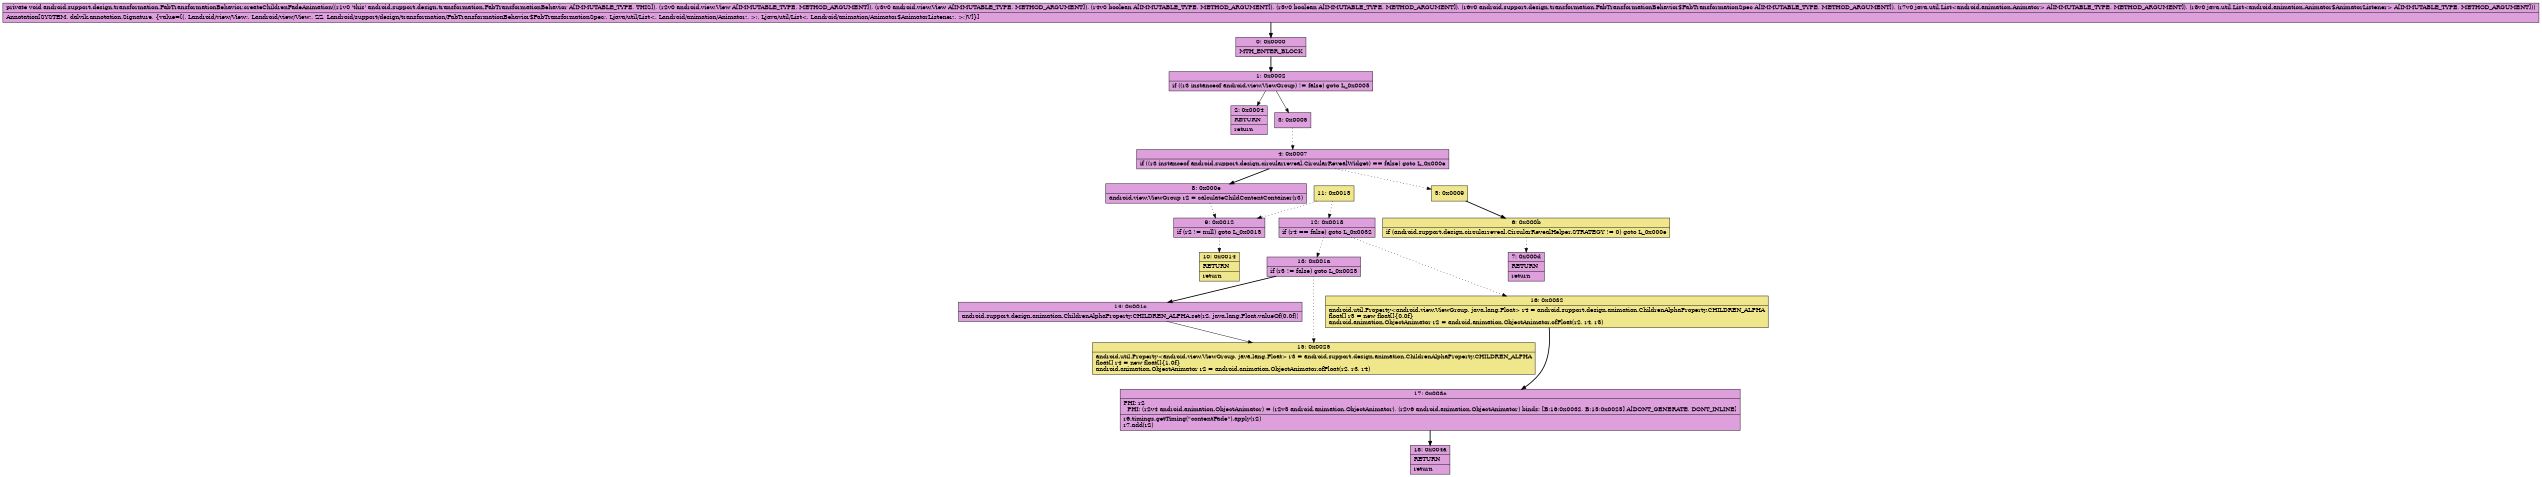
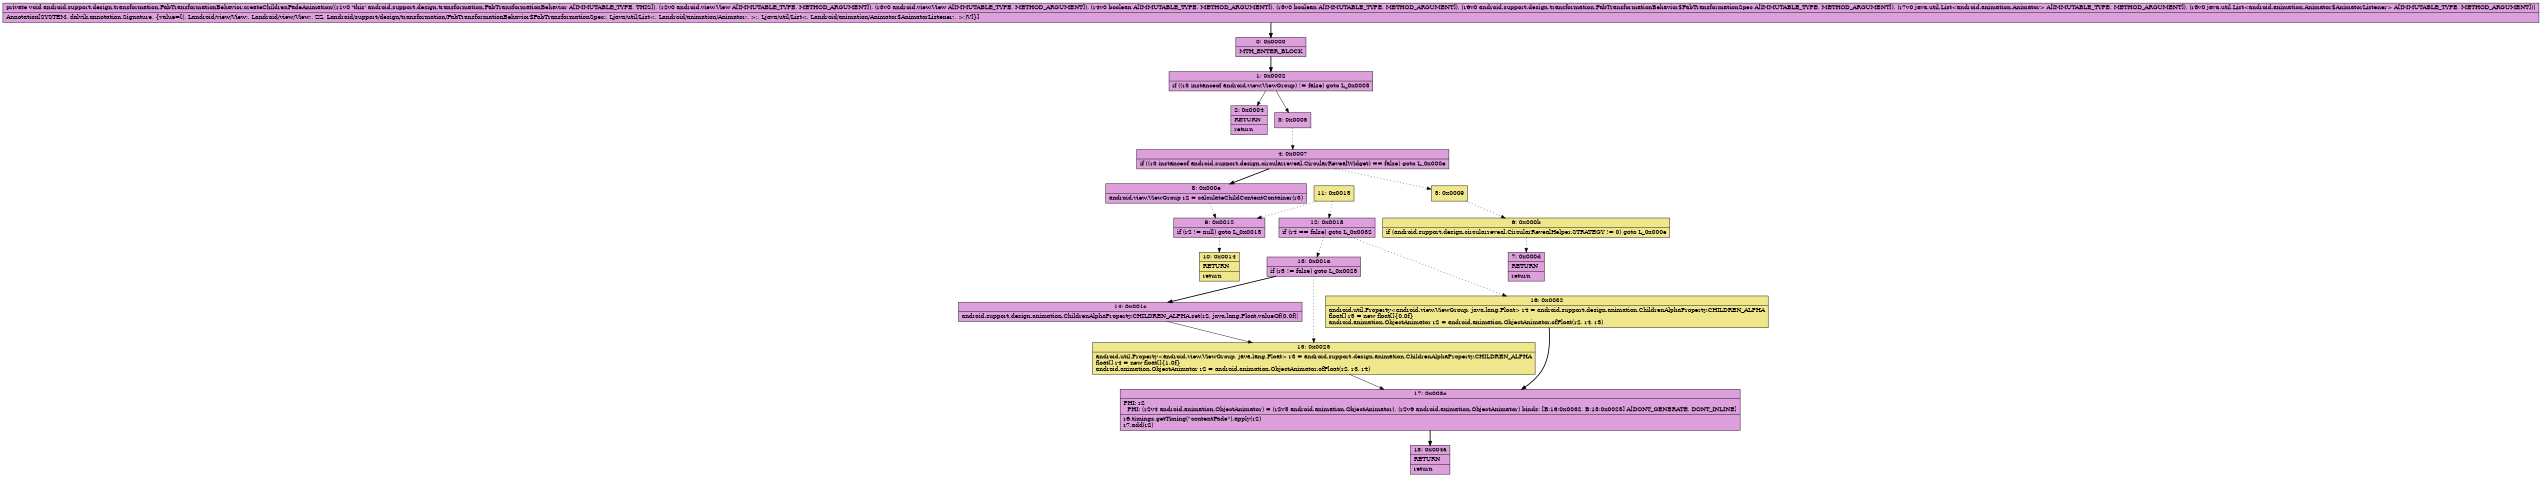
(1484, 209) -> (1484, 209)
none -> (1365, 381)
